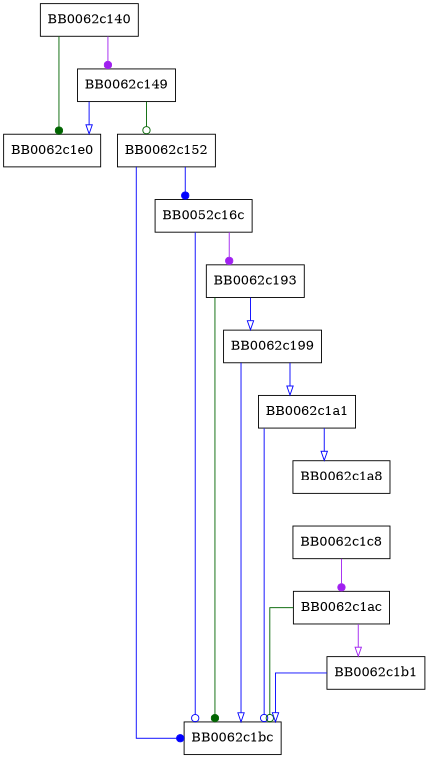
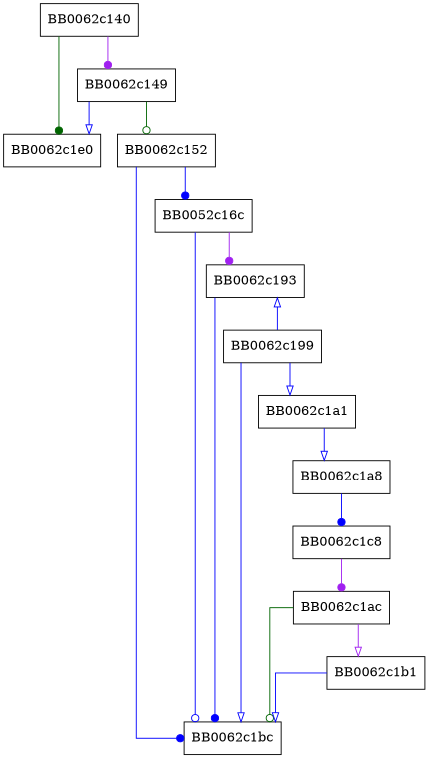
(250, 309) -> (277, 318)
(215, 506) -> (215, 506)
none -> (341, 506)
(264, 571) -> none
